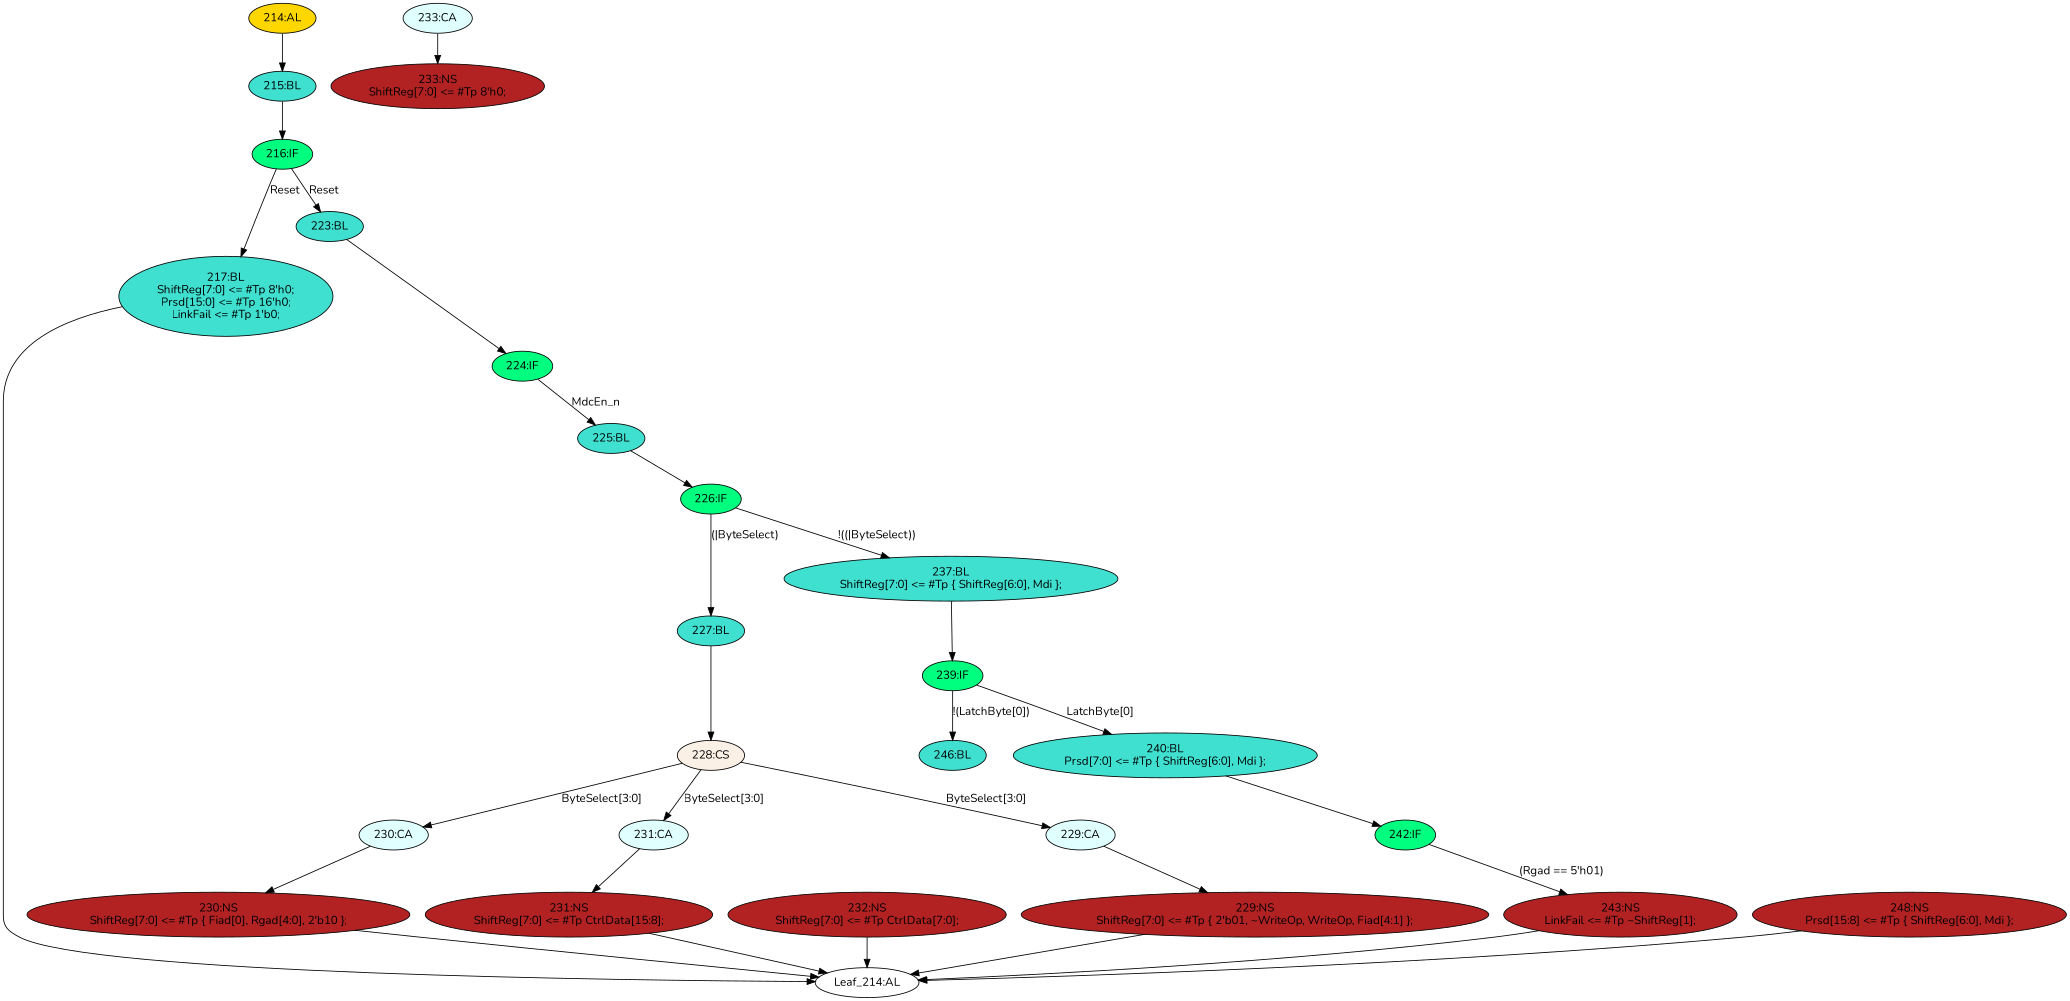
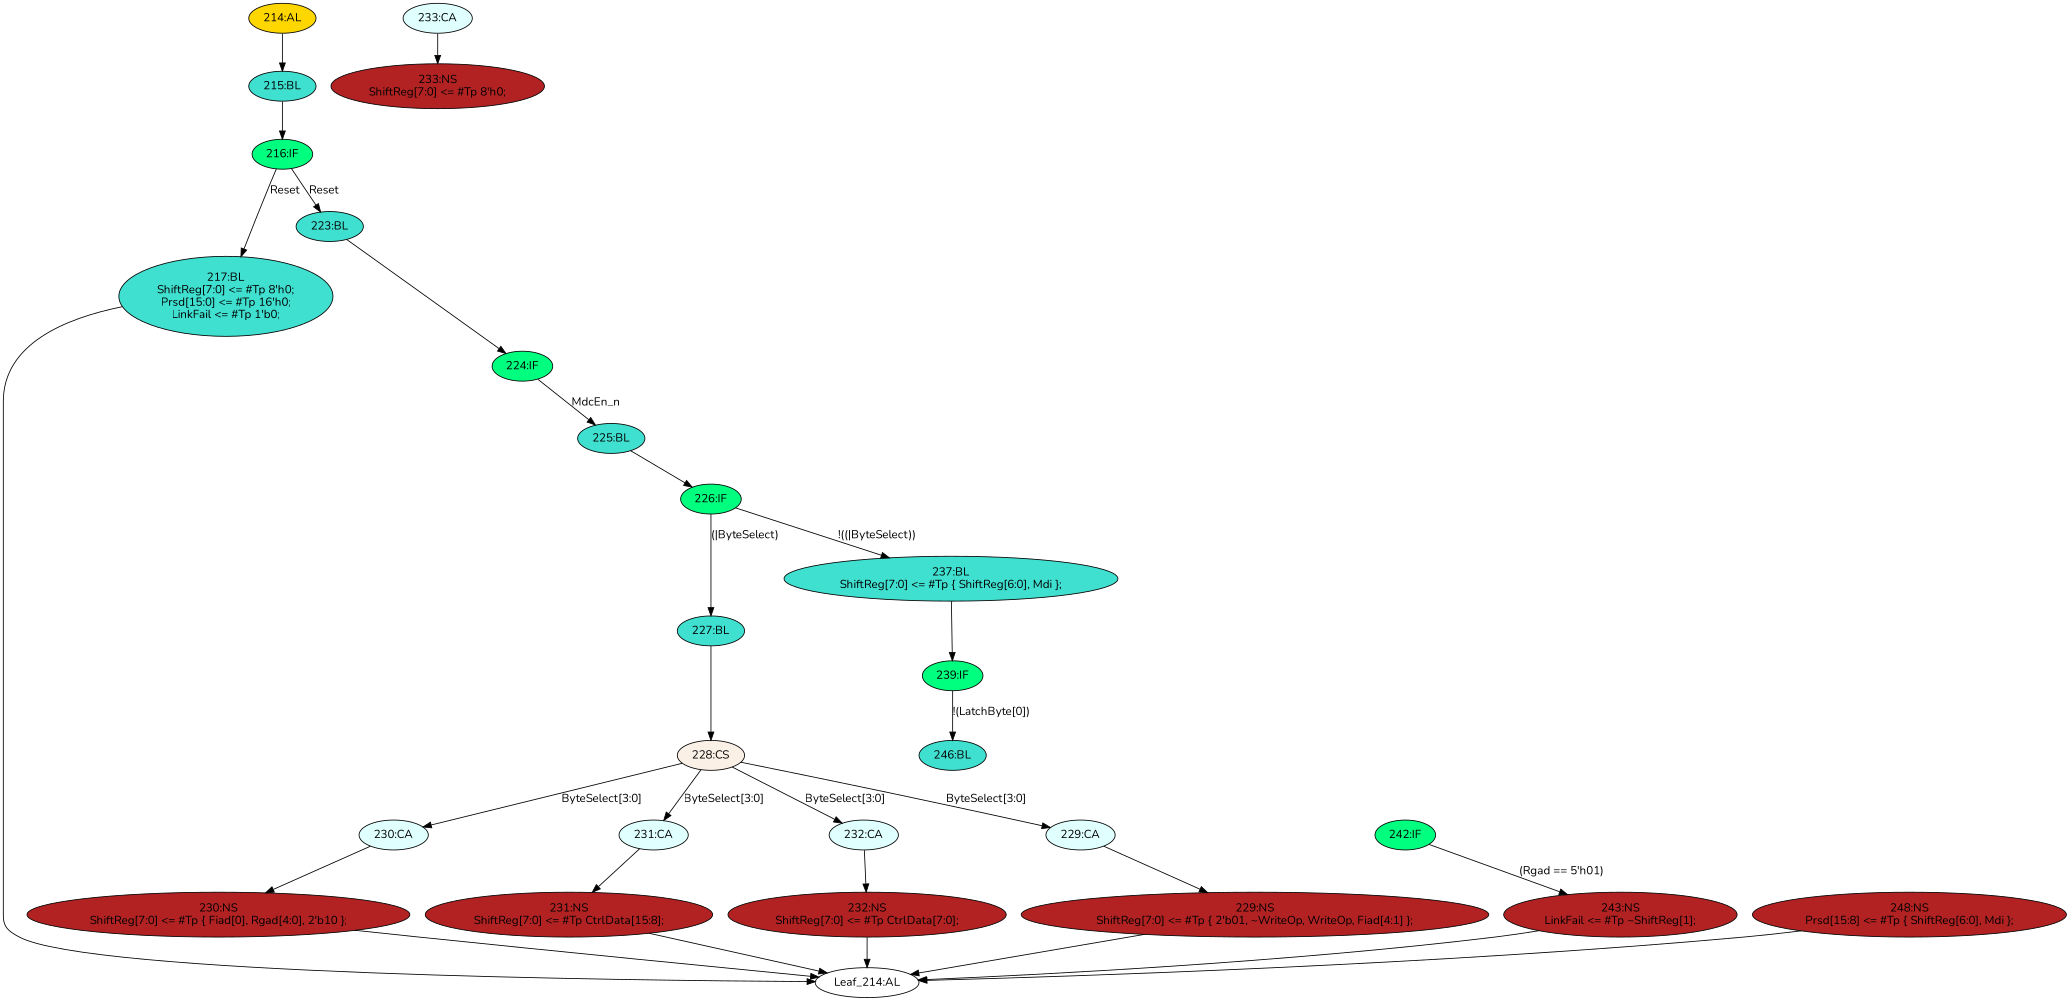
(1165, 755) -> none
none -> (864, 835)
